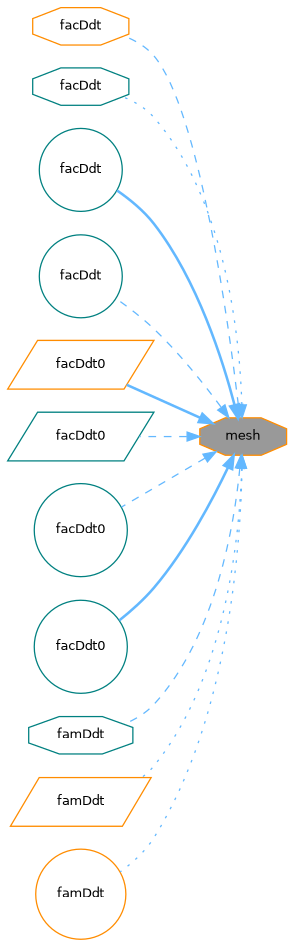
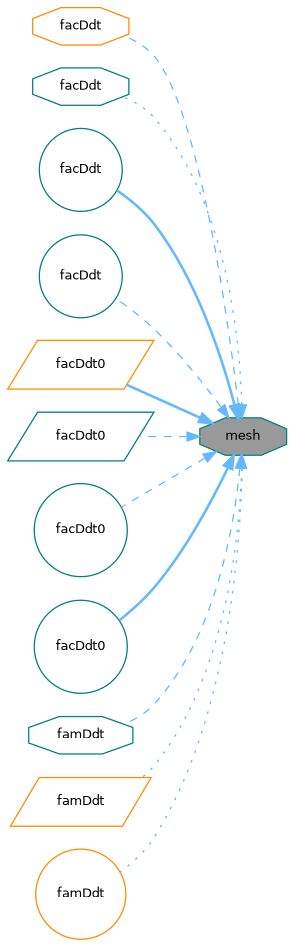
(243, 437) -> (243, 437)
